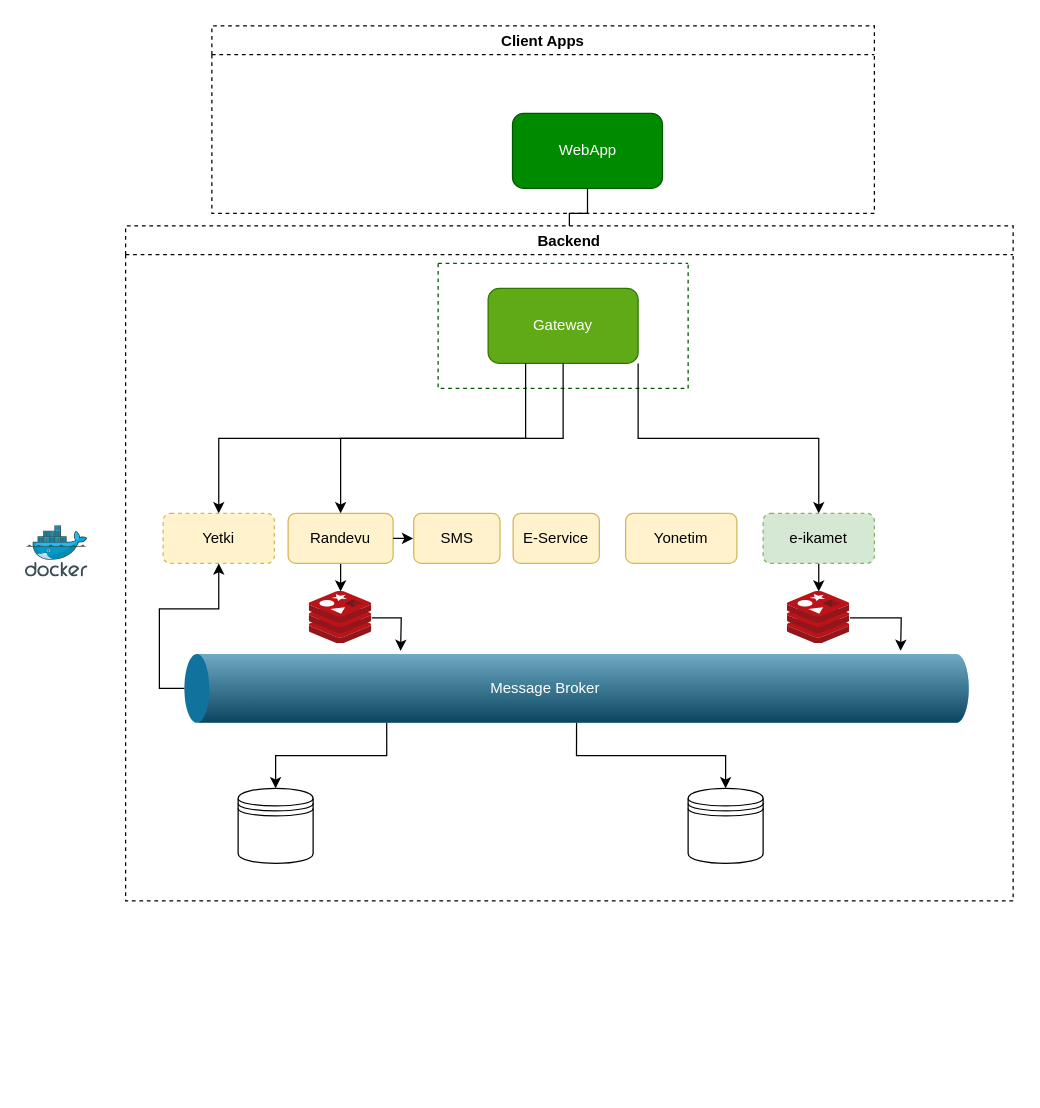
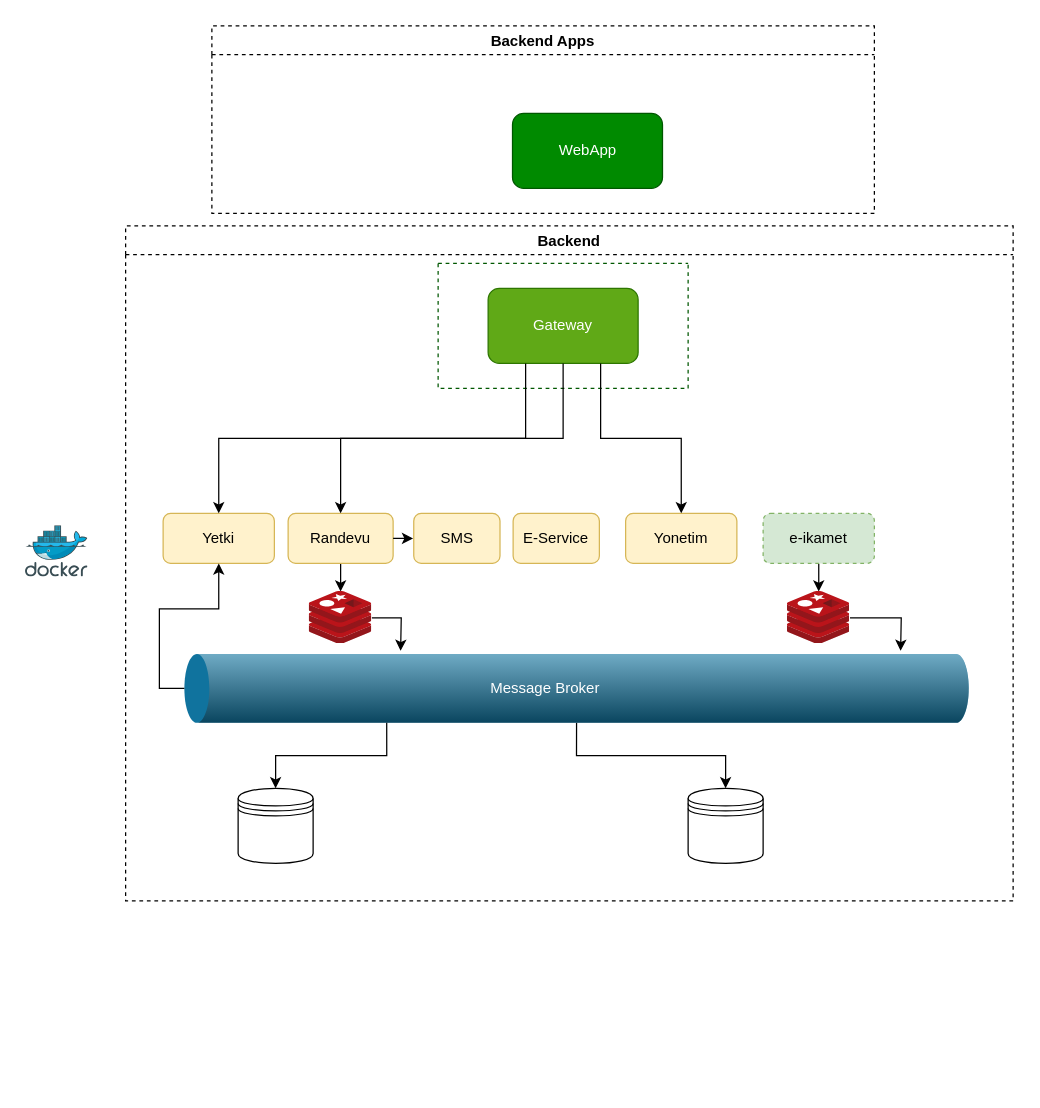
(543, 41) -> (543, 41)
(588, 199) -> none
none -> (601, 418)
(785, 438) -> none
(219, 538) -> (219, 538)
